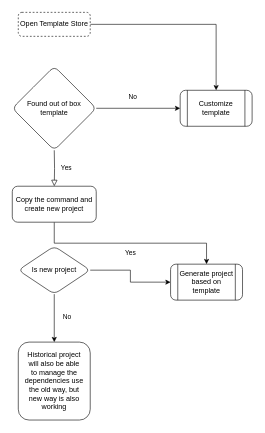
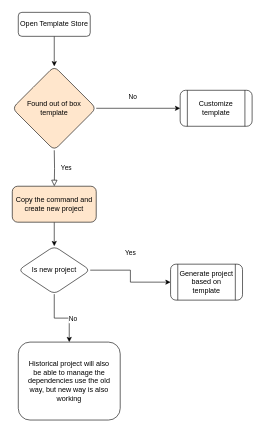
(54, 24) -> (54, 24)
(154, 24) -> (54, 60)
(54, 108) -> (54, 108)
(54, 204) -> (54, 204)
(207, 250) -> (54, 240)
(54, 381) -> (69, 381)
